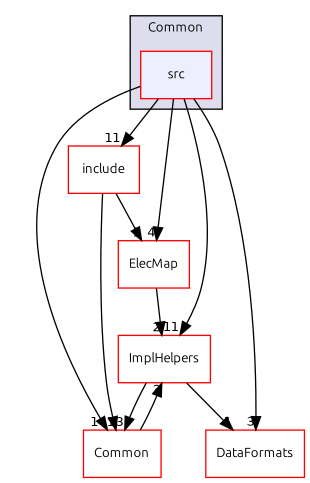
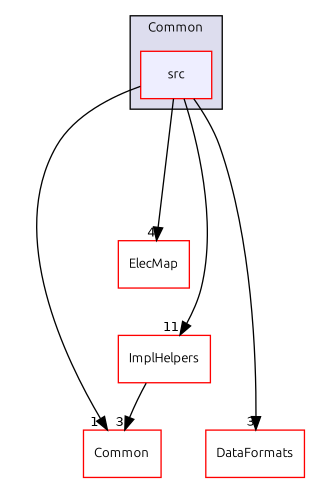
(104, 170) -> none
(158, 305) -> none
(205, 402) -> none
(149, 413) -> none
